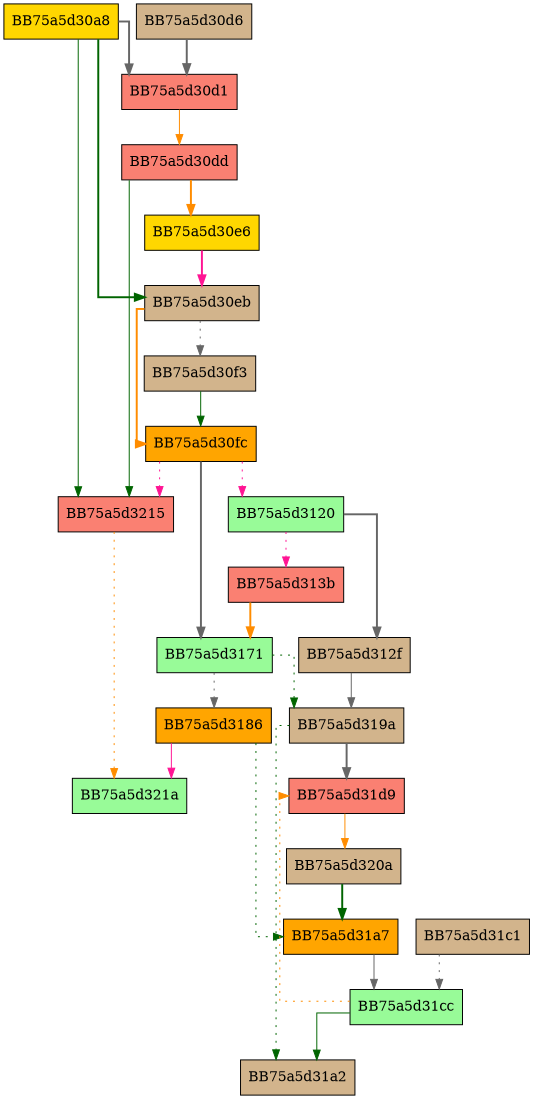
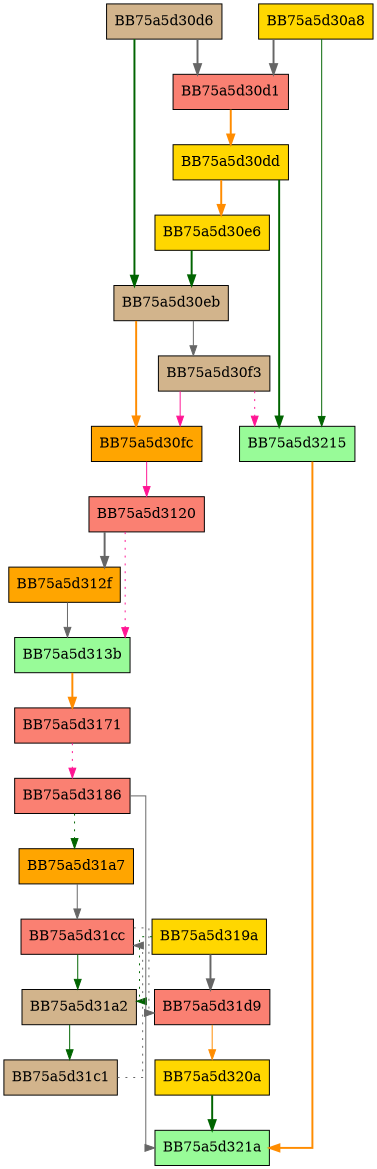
(179, 122) -> (231, 122)
(179, 162) -> (231, 162)
(98, 187) -> (134, 157)
(202, 263) -> (192, 263)
(129, 333) -> (279, 298)
(200, 333) -> (193, 333)
(201, 404) -> (180, 404)
(160, 474) -> (255, 404)
(242, 474) -> (147, 474)
(116, 514) -> (297, 444)
(286, 514) -> (147, 514)
(201, 545) -> none
(286, 585) -> (72, 655)
(114, 650) -> (312, 821)
(215, 655) -> (72, 726)
(354, 655) -> (65, 585)
(294, 666) -> none
(214, 685) -> (72, 756)
(351, 685) -> (67, 615)
(214, 726) -> (72, 796)
(347, 726) -> (209, 937)
(171, 756) -> (146, 919)
(344, 866) -> (212, 1078)
(342, 897) -> (212, 1108)
(280, 933) -> (149, 963)
(406, 1007) -> (77, 937)
none -> (70, 1037)
